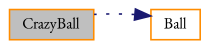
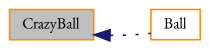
(114, 14) -> (130, 35)
